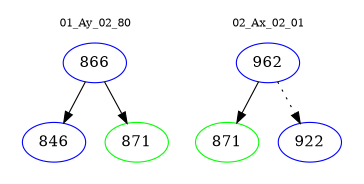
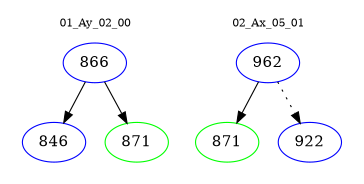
(95, 24) -> (95, 24)
(269, 24) -> (269, 24)
